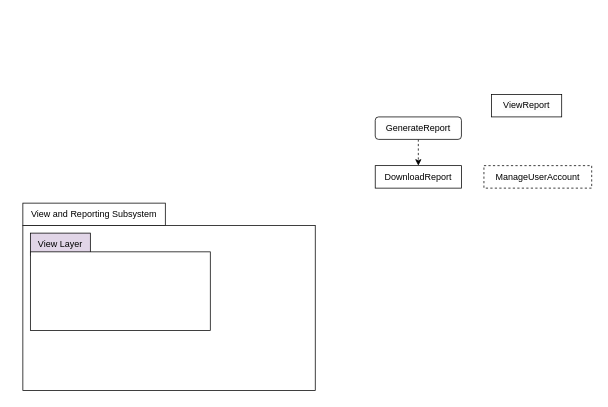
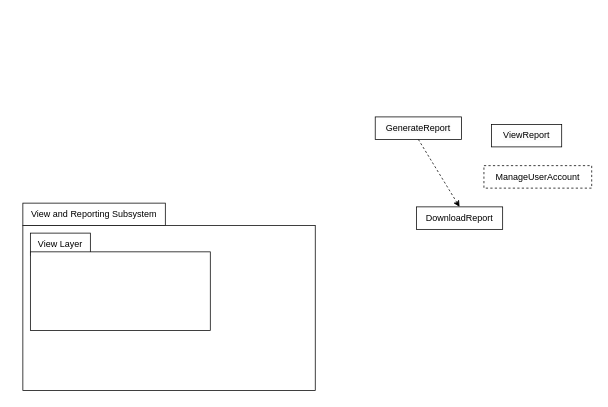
(527, 105) -> (527, 135)
(419, 128) -> (419, 128)
(419, 177) -> (460, 218)
(60, 244) -> (60, 244)
